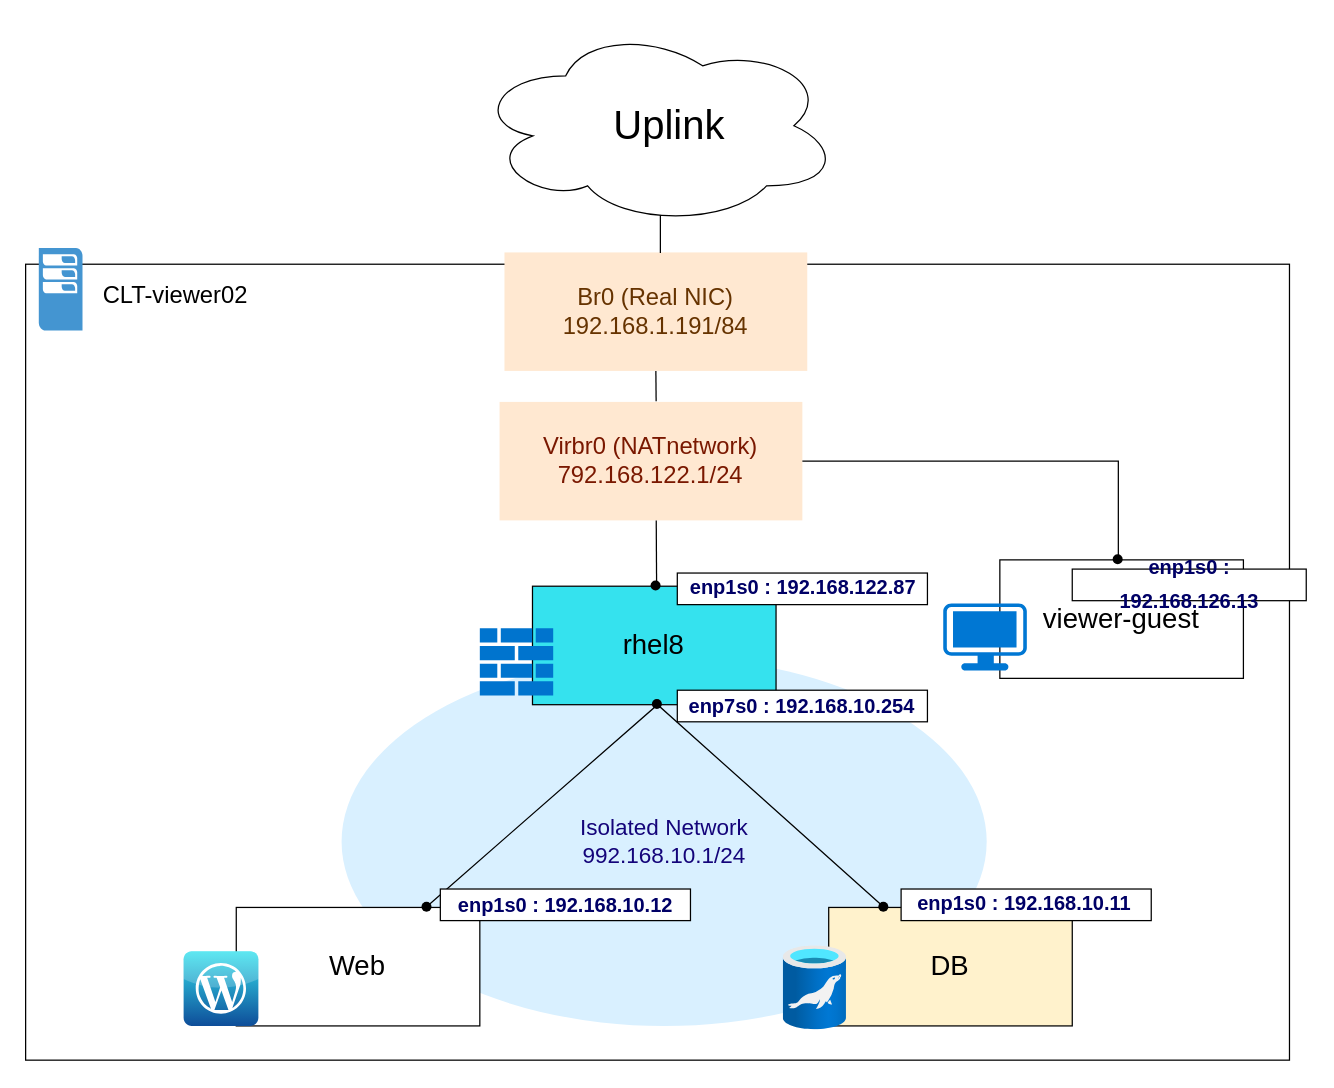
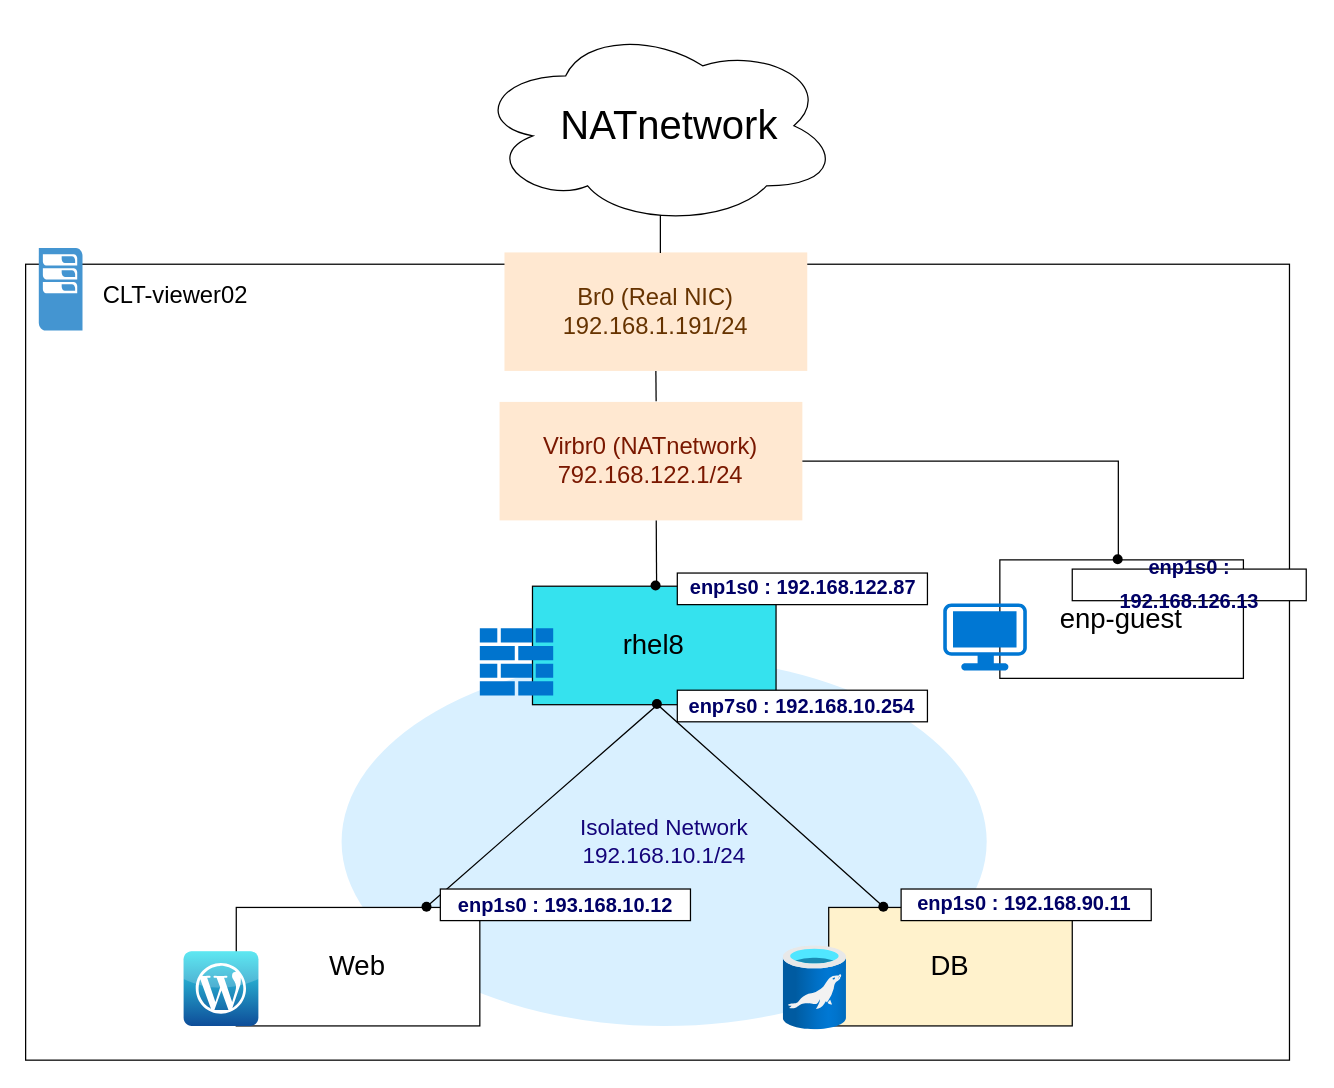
(669, 126) -> (669, 126)
(656, 312) -> (656, 312)
(1121, 619) -> (1121, 619)
(664, 842) -> (664, 842)
(1024, 902) -> (1024, 902)
(566, 903) -> (566, 903)
